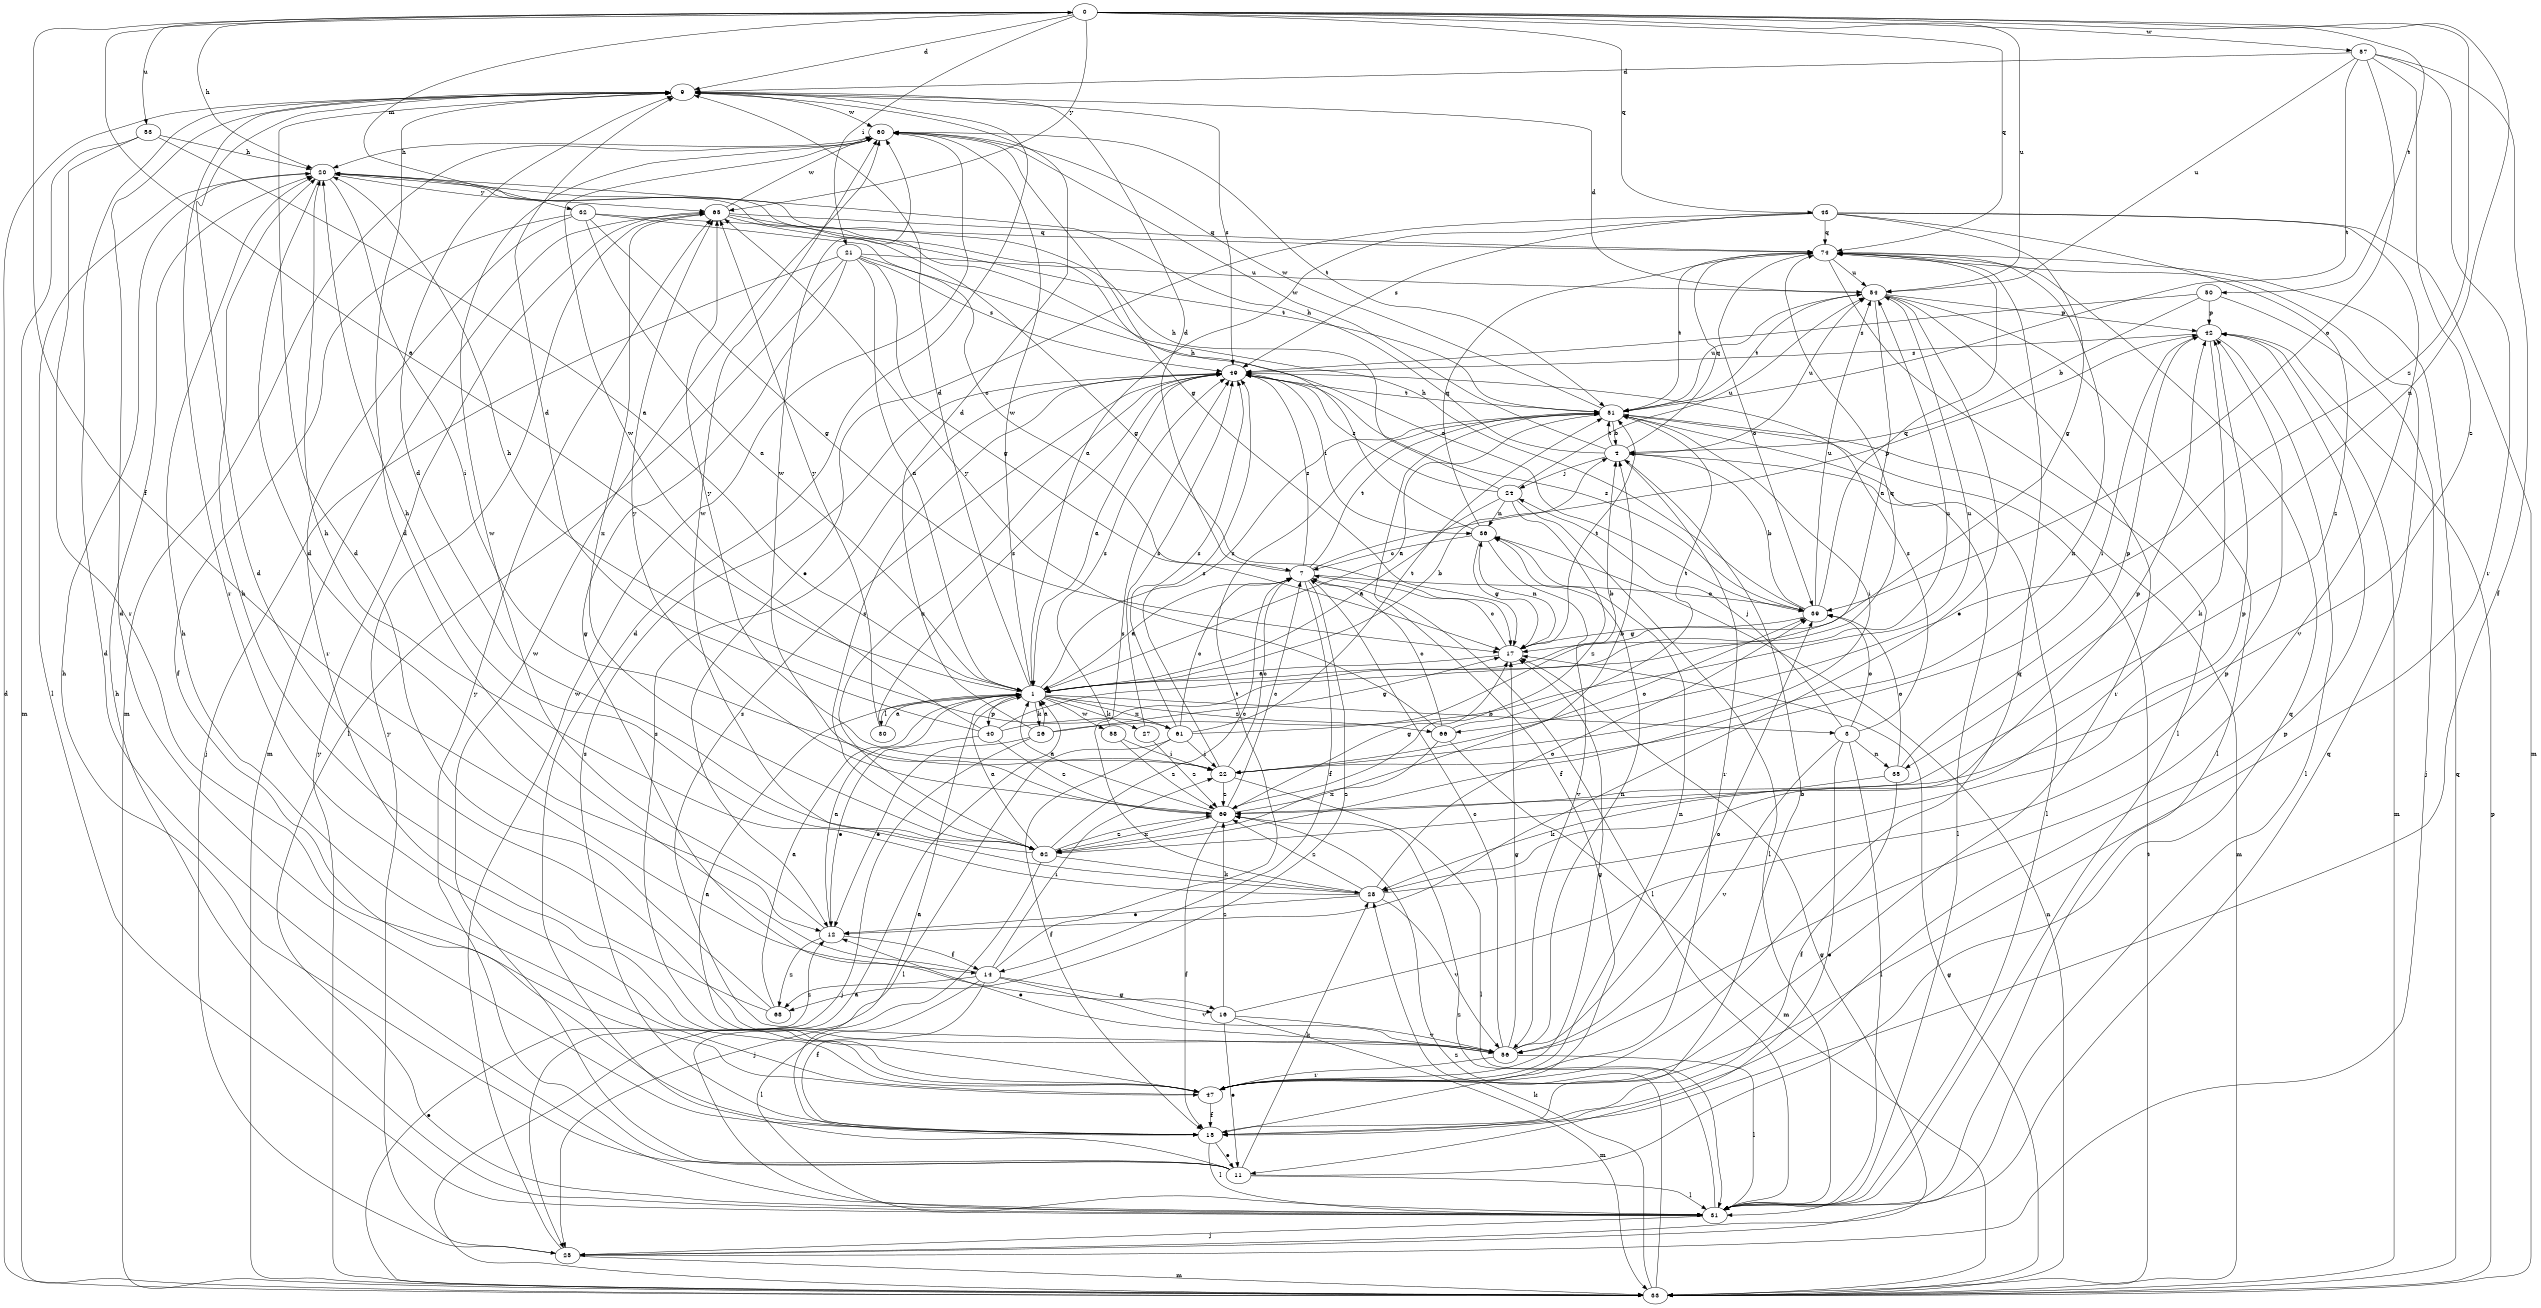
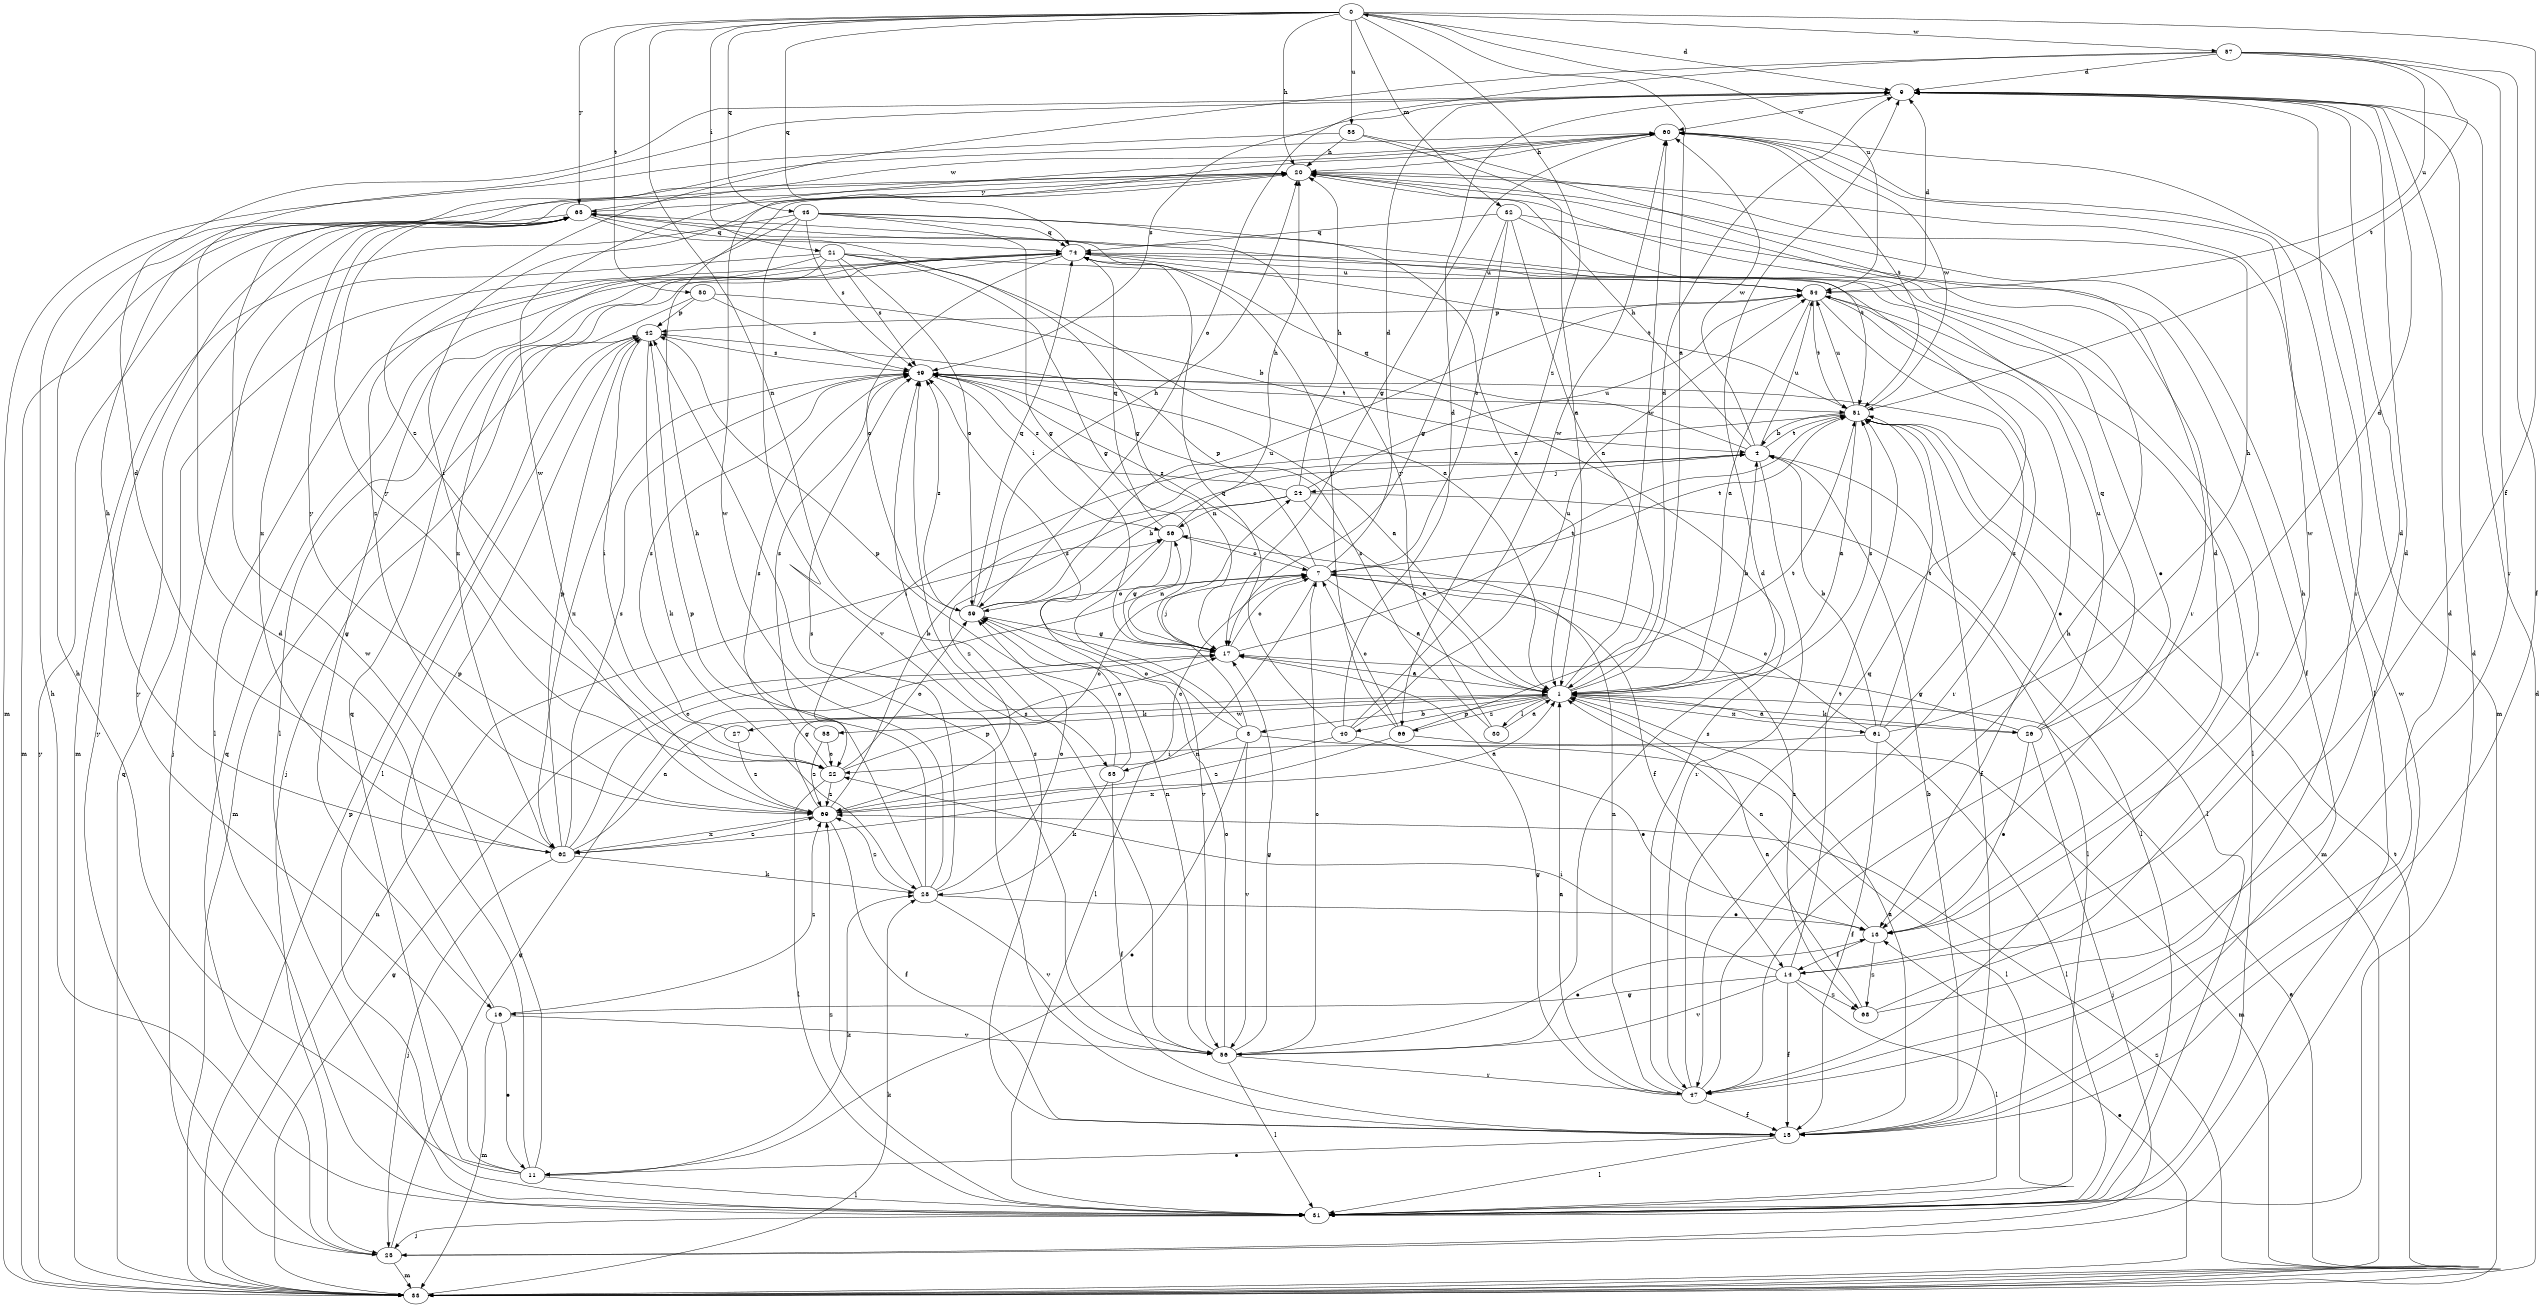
none -> (1882, 299)
(1171, 754) -> (831, 754)
(832, 935) -> (1875, 935)
